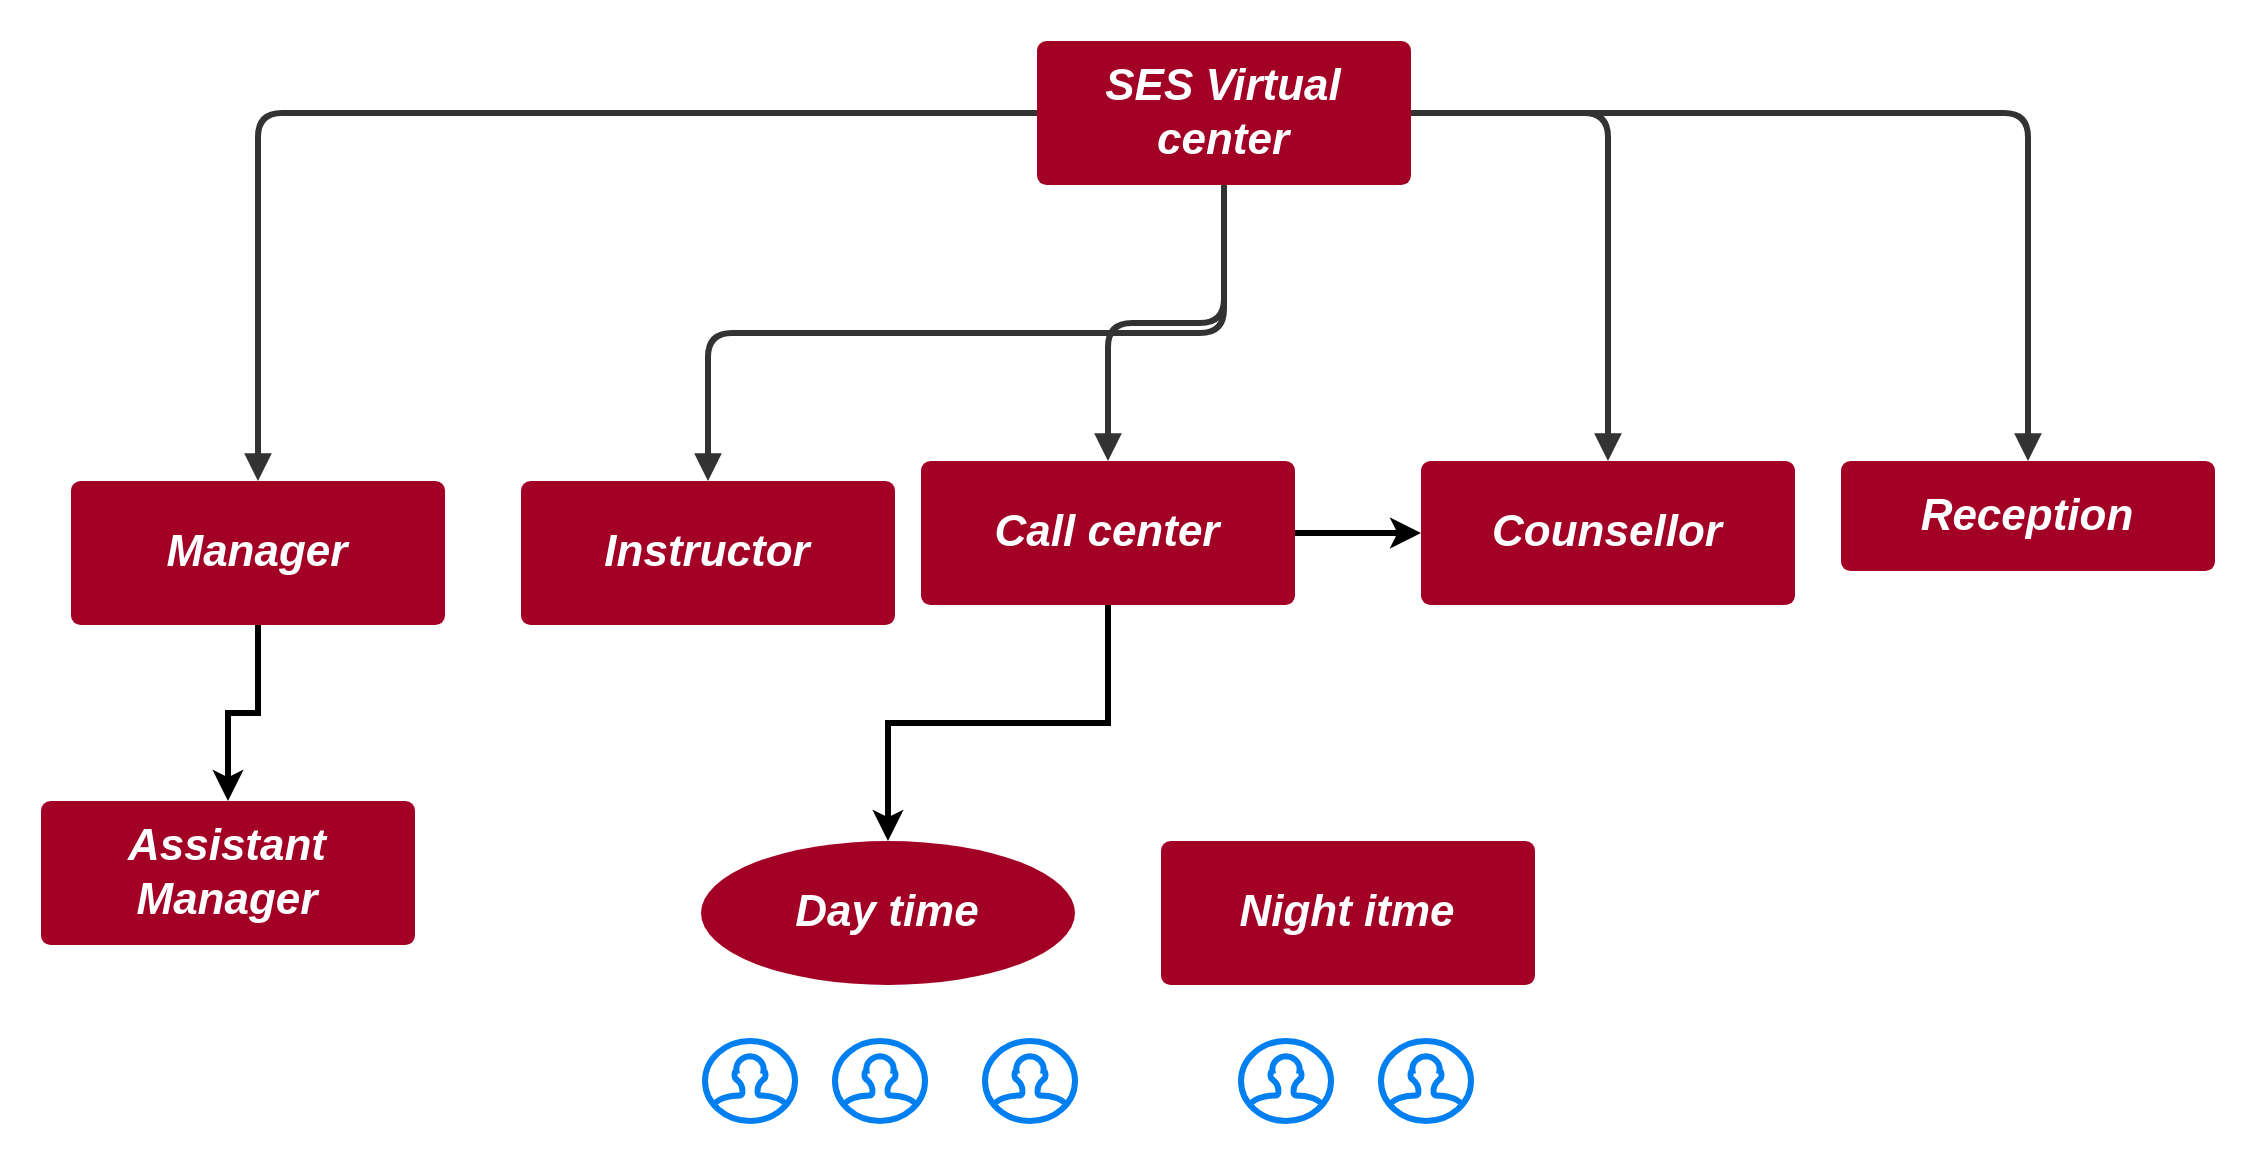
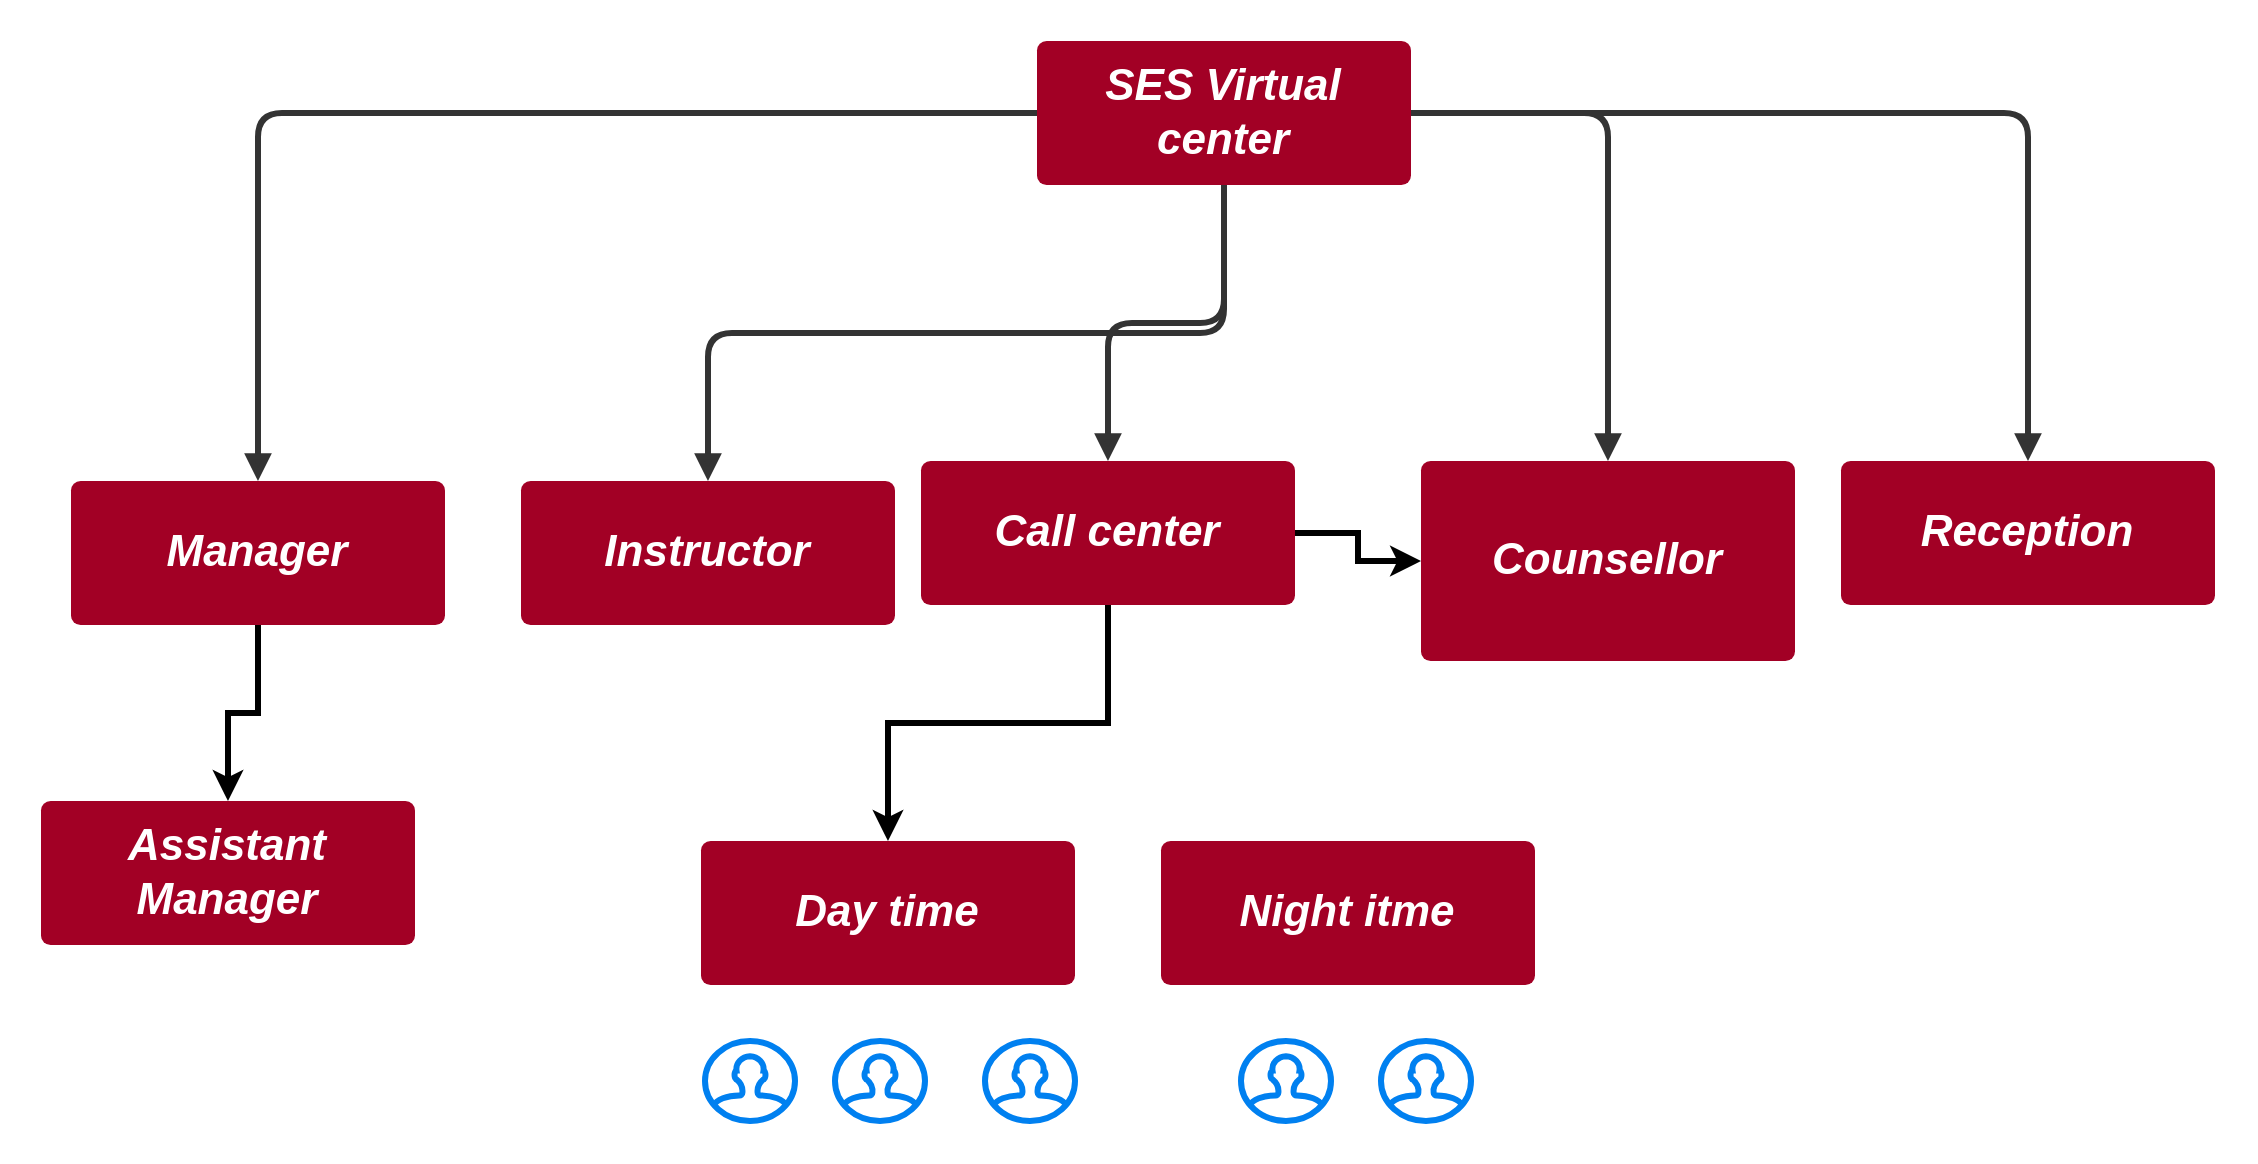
(2028, 516) -> (2028, 533)
(1608, 533) -> (1608, 561)
(888, 913) -> (888, 913)
